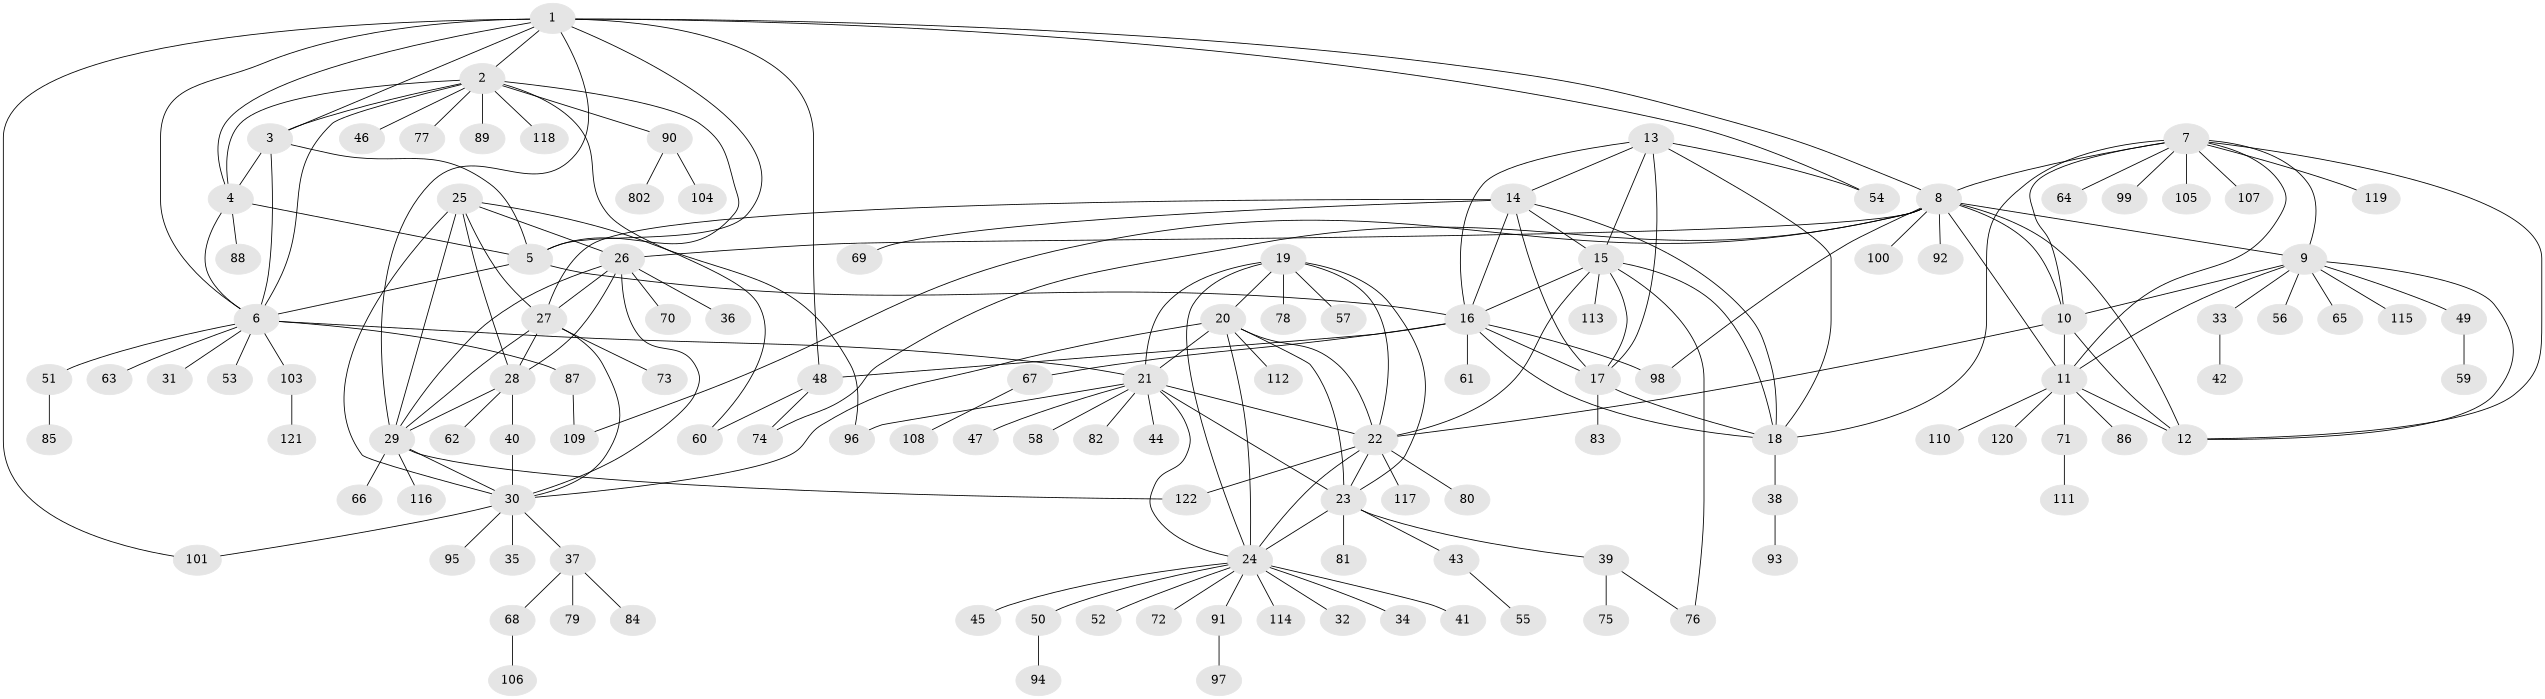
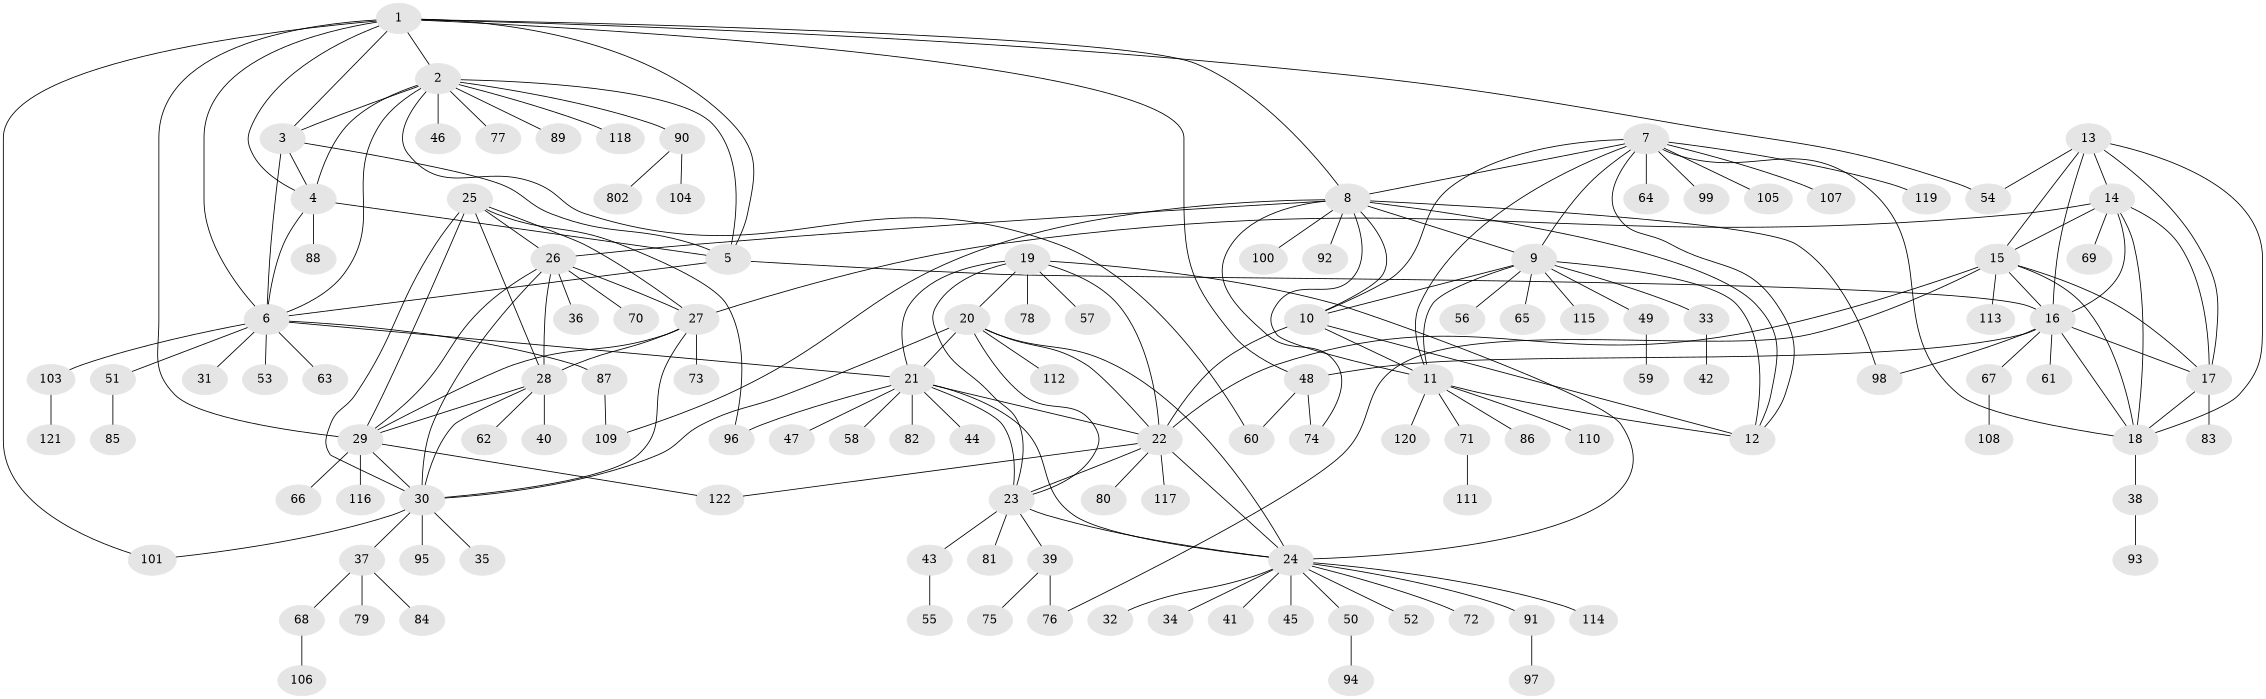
(513, 475) -> (459, 421)
